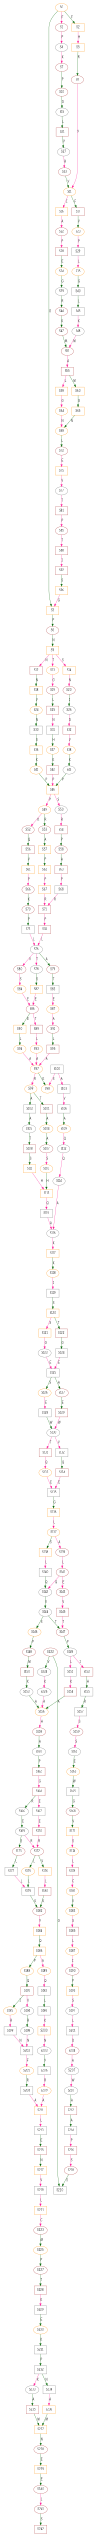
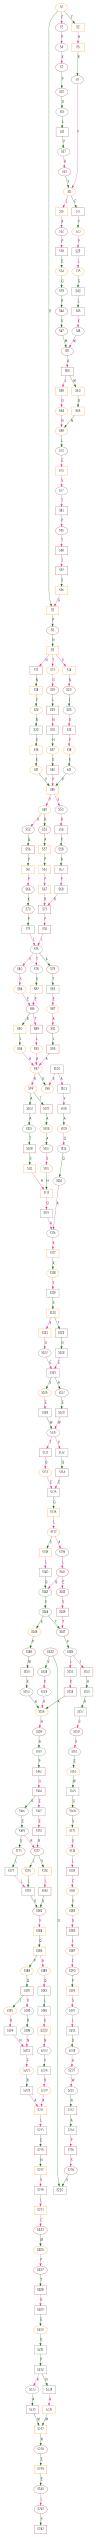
(61, 1164) -> (61, 1164)
(72, 2040) -> (72, 2040)
(40, 2259) -> (40, 2259)
